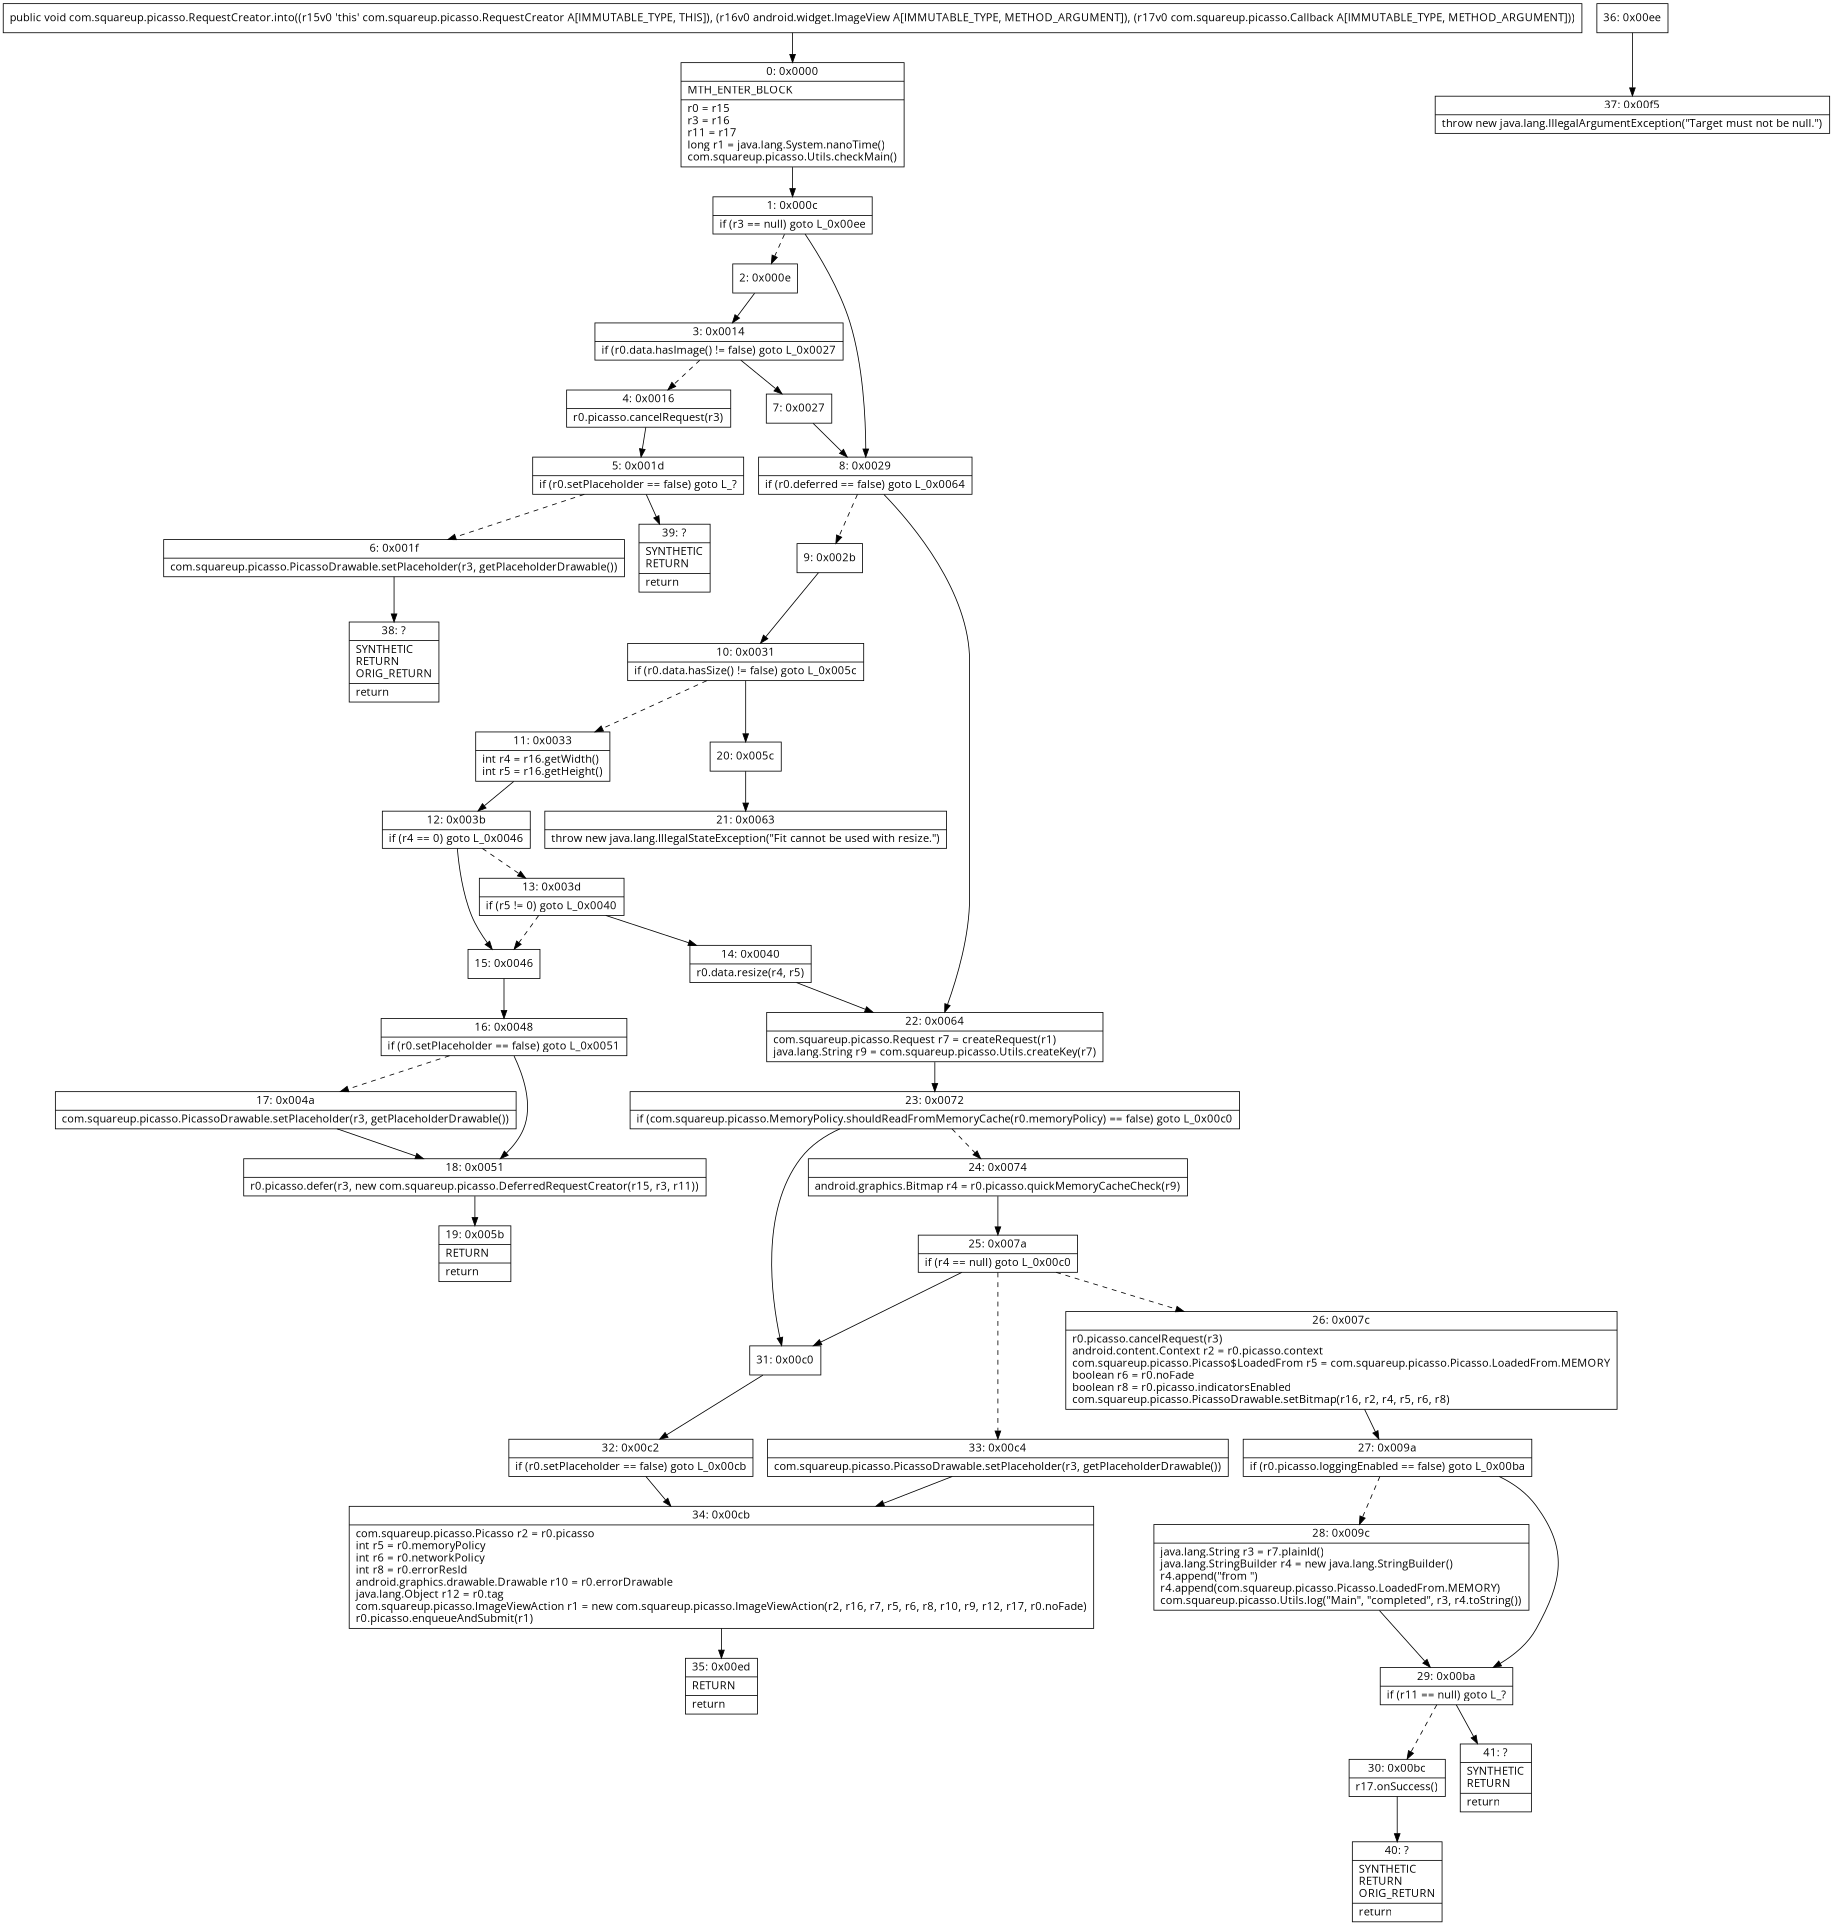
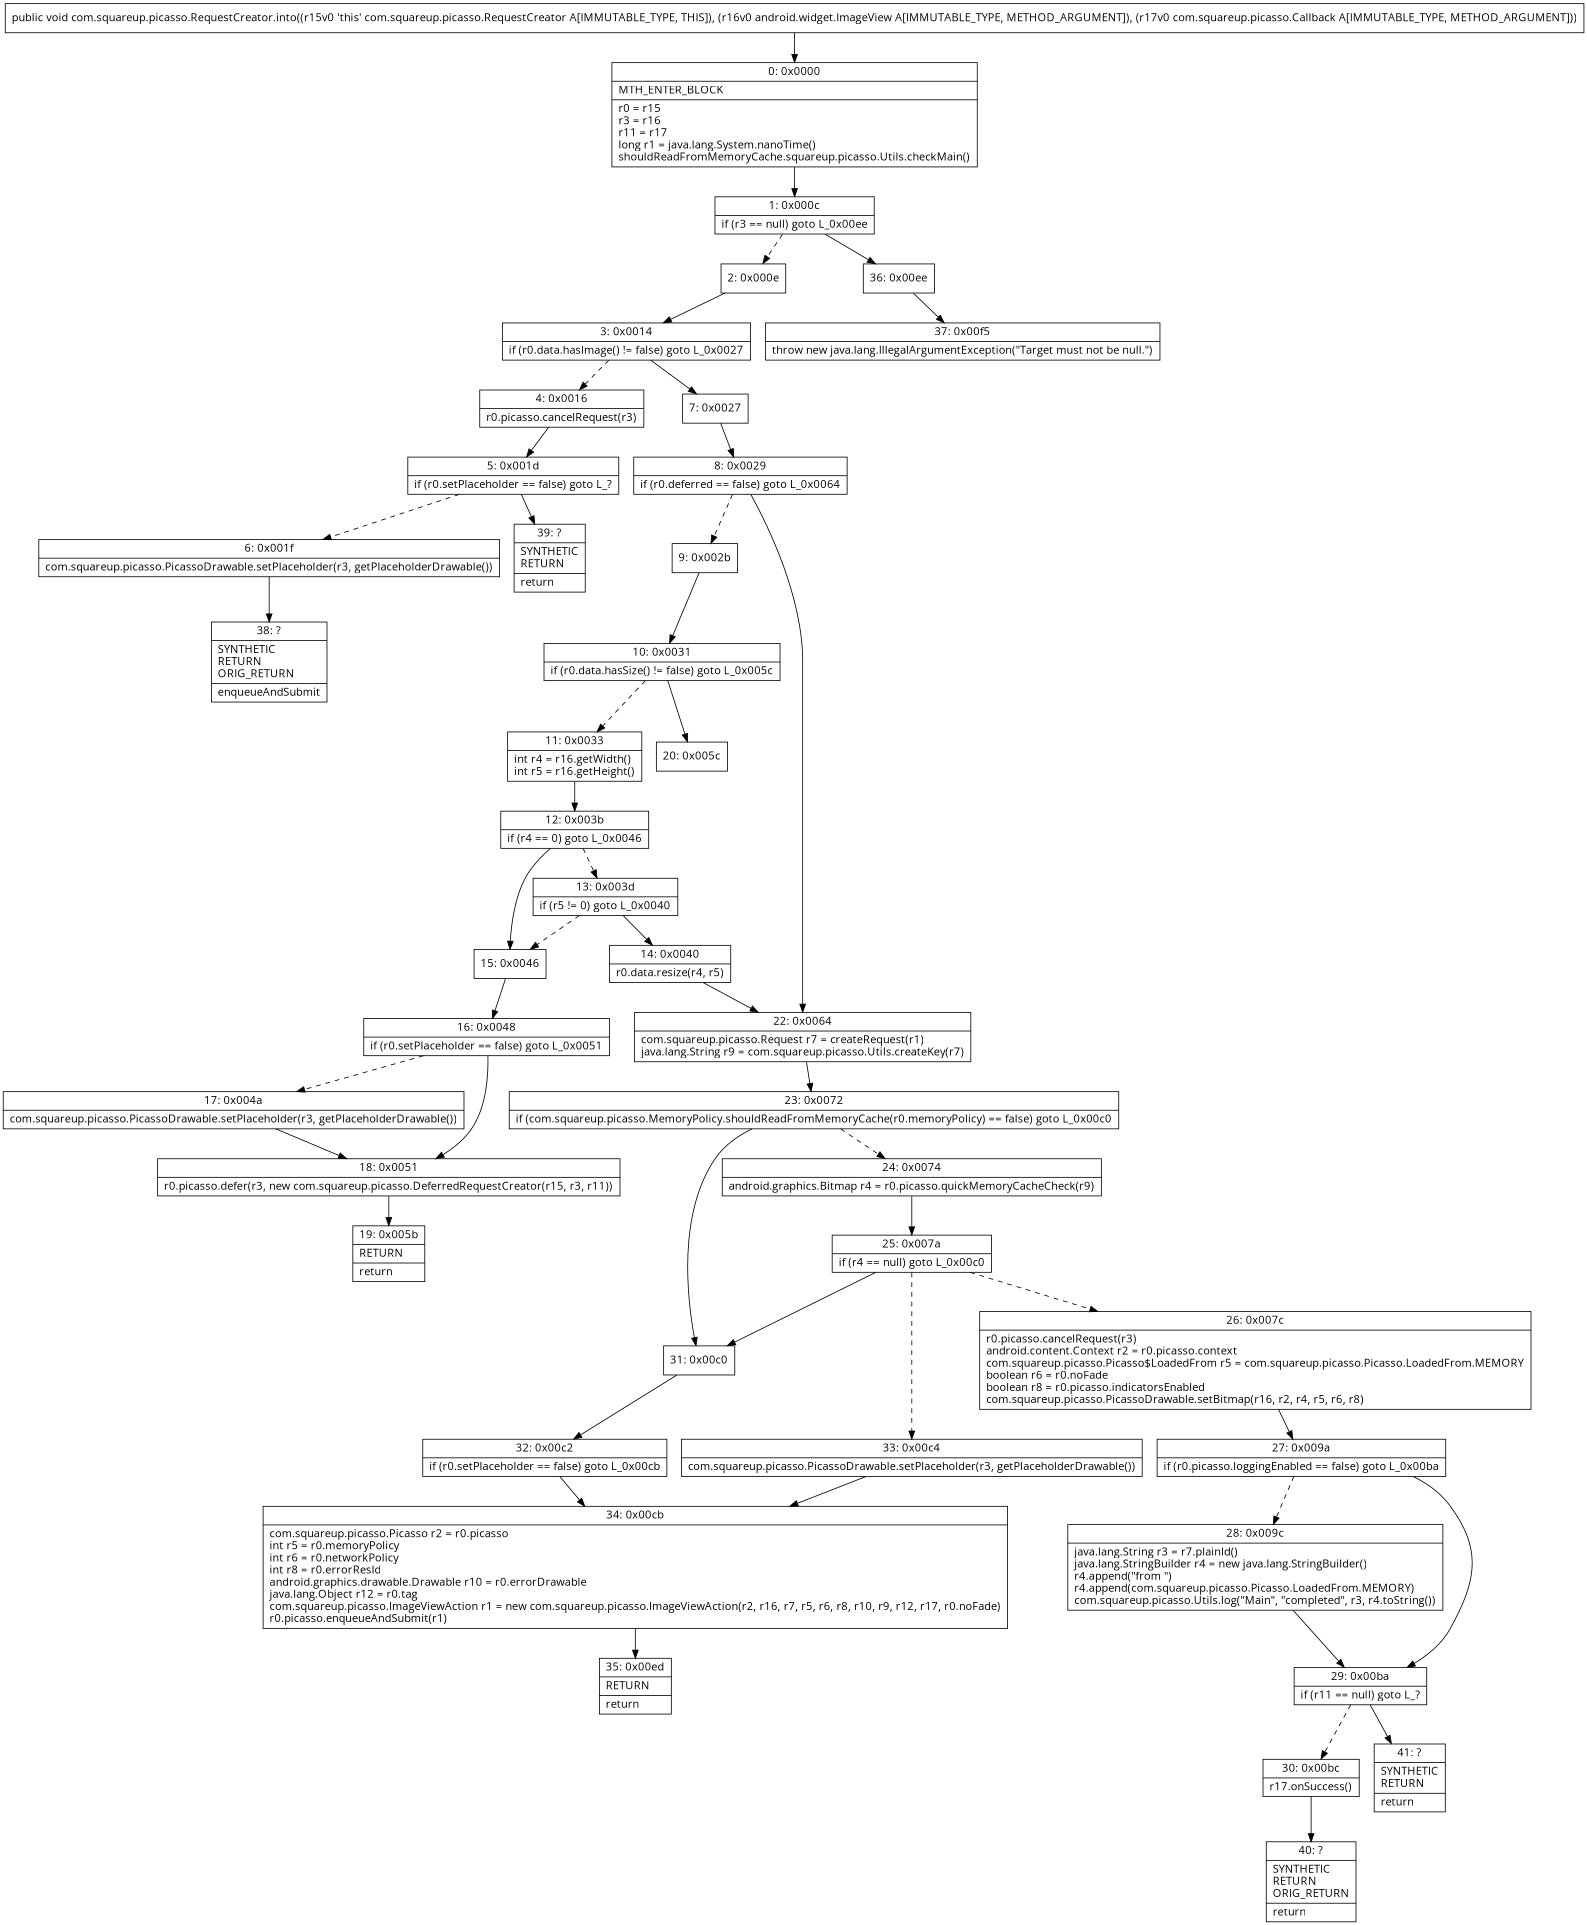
(793, 157) -> (795, 157)
(854, 336) -> (847, 247)
(373, 692) -> (269, 692)
(746, 830) -> none
